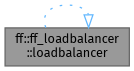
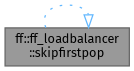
(67, 47) -> (67, 47)
